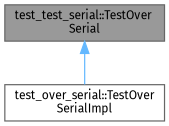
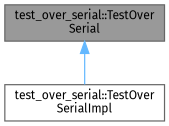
(85, 23) -> (85, 23)
